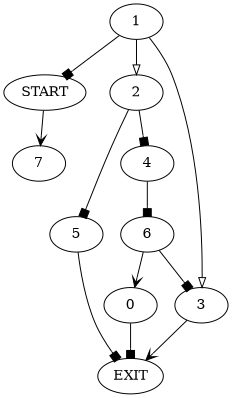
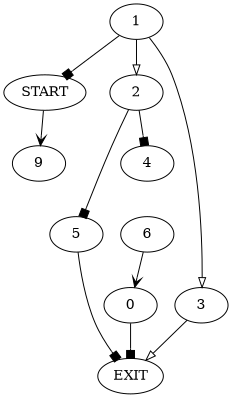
(39, 163) -> (39, 163)
(147, 194) -> none
(171, 266) -> none
(170, 337) -> (170, 337)
